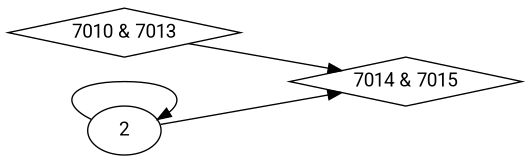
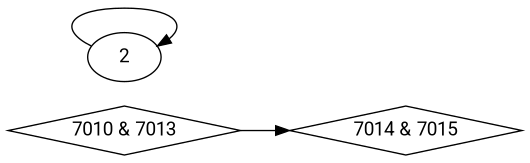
(244, 110) -> none
